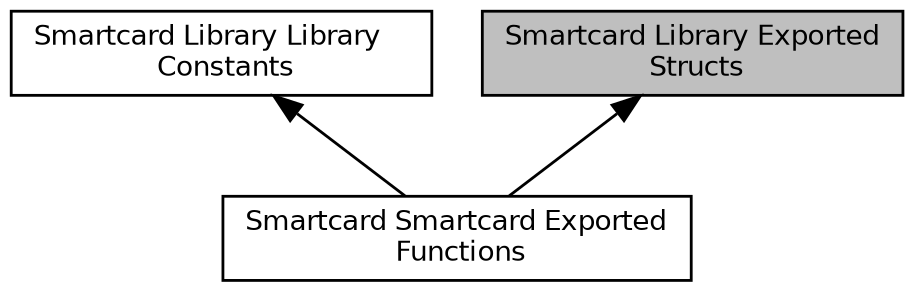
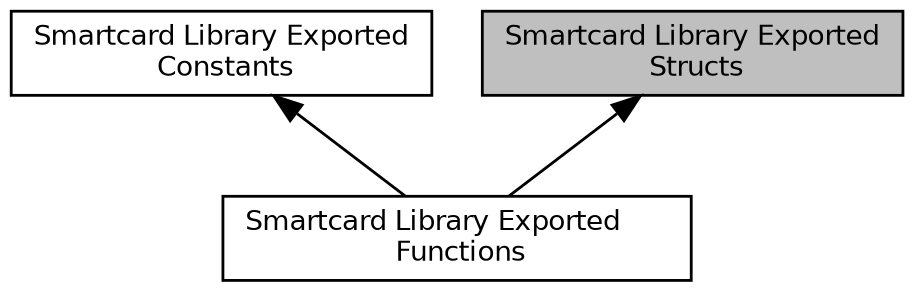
(222, 53) -> (222, 53)
(457, 238) -> (457, 238)
